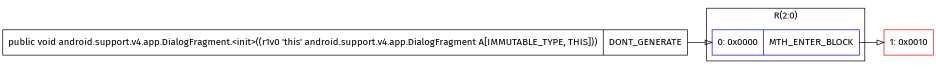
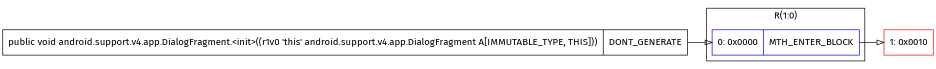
(786, 16) -> (786, 16)
